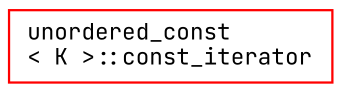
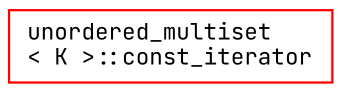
(171, 46) -> (171, 46)
